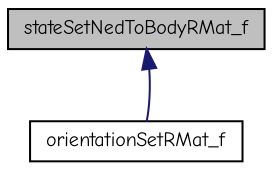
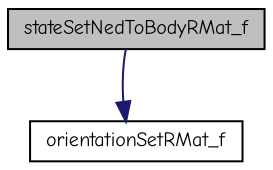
(150, 95) -> (123, 75)
